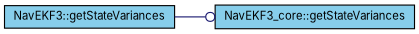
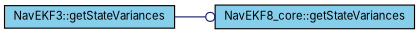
(315, 17) -> (315, 17)
